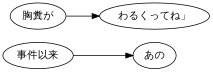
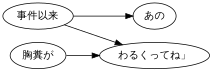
none -> (90, 34)
